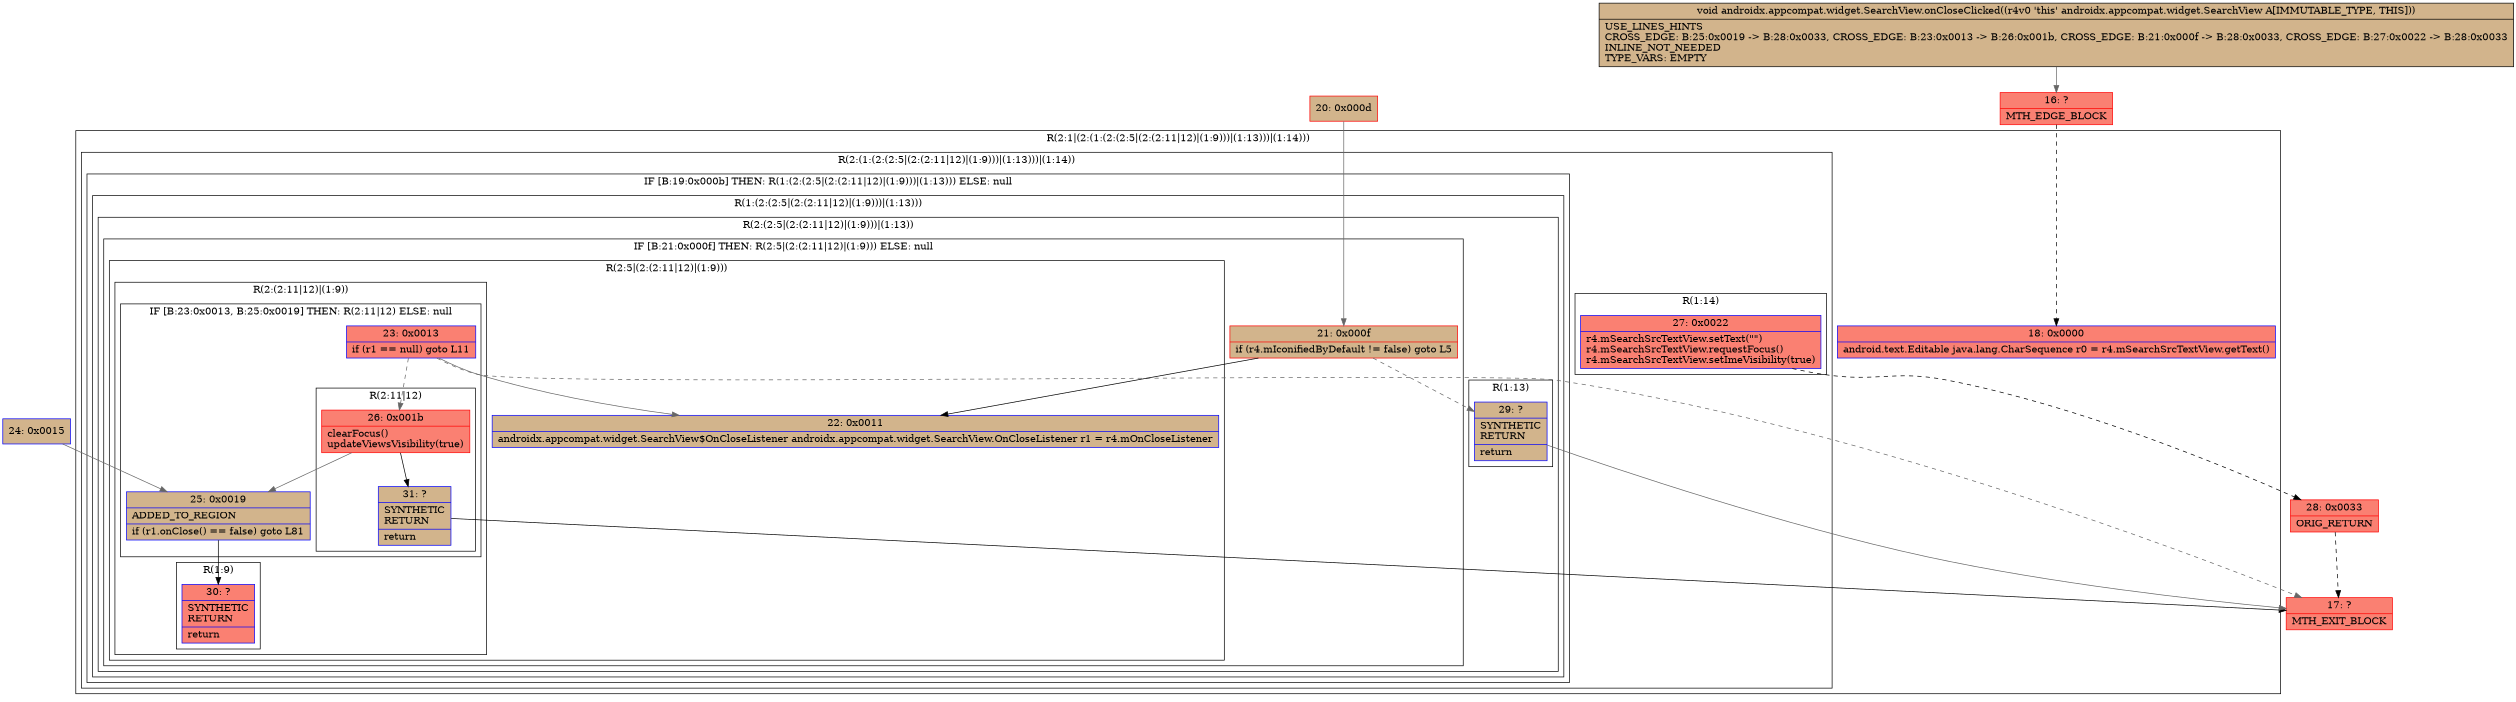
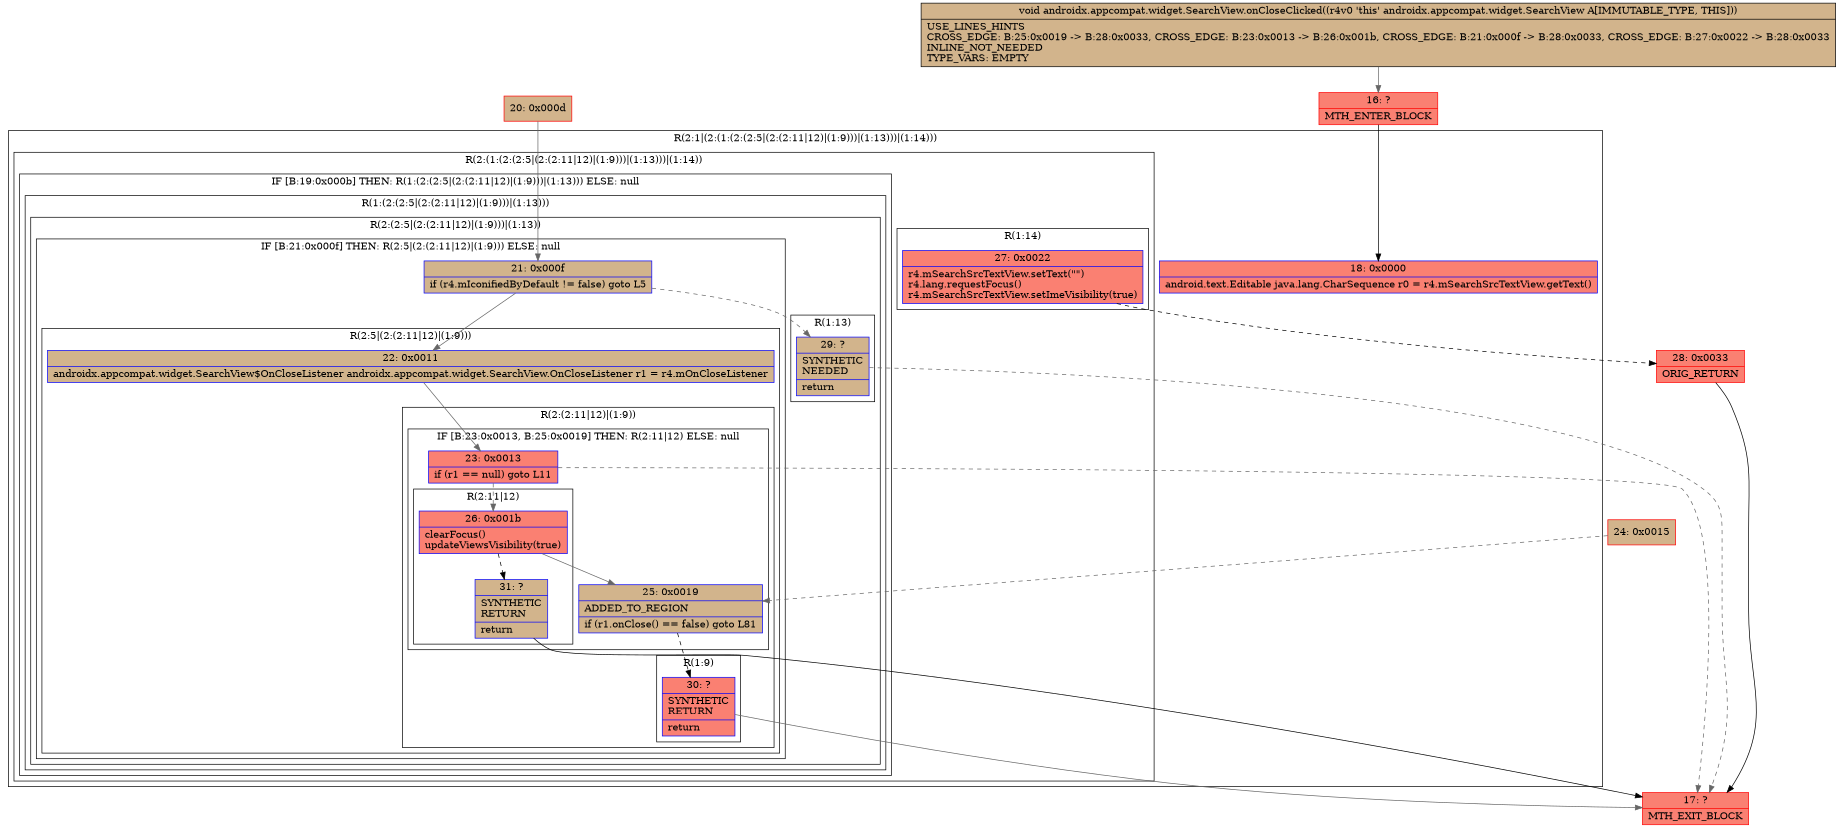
(2056, 116) -> (1378, 116)
(2056, 222) -> (1378, 189)
(1344, 342) -> (538, 277)
(1685, 350) -> (965, 285)
(1103, 386) -> (477, 320)
(554, 394) -> (450, 414)
(37, 431) -> (1642, 532)
(396, 431) -> (493, 532)
(1503, 436) -> (825, 371)
(404, 466) -> (500, 563)
(126, 473) -> (1189, 568)
(218, 552) -> (681, 645)
(1907, 552) -> (1445, 411)
(2337, 561) -> (1749, 584)
none -> (1160, 782)
